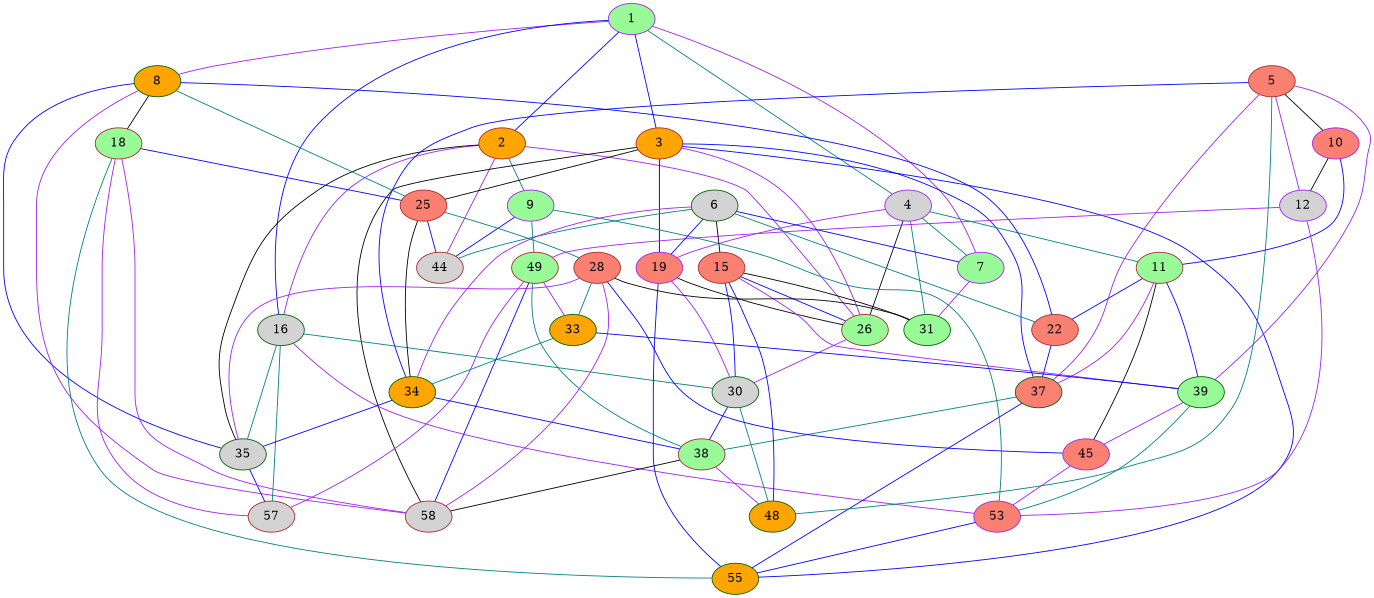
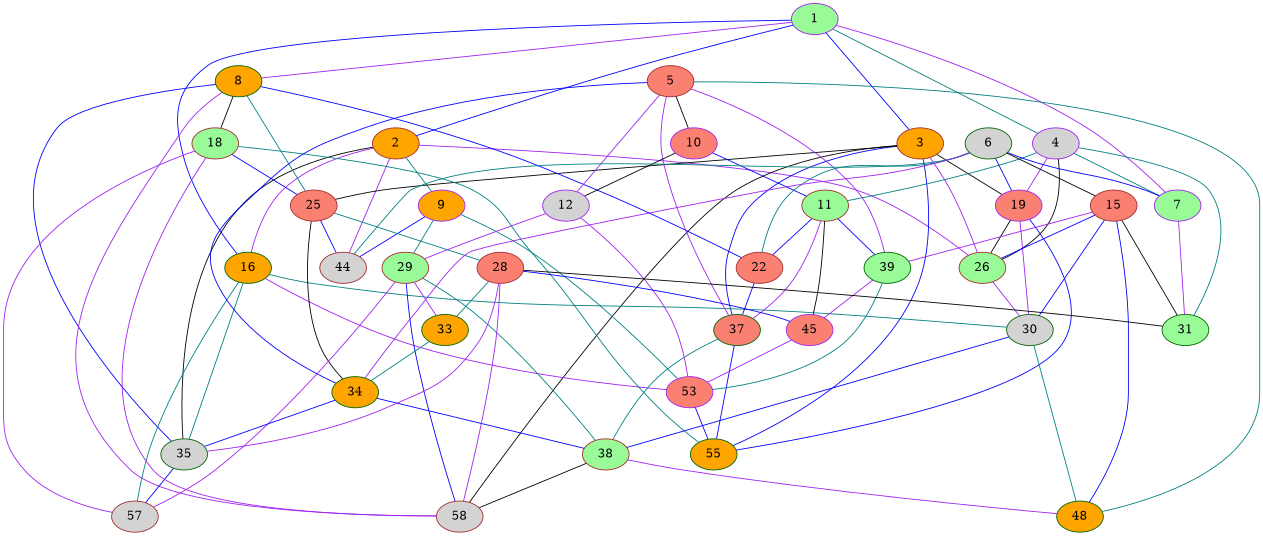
(531, 206) -> (442, 206)
(535, 268) -> (405, 268)
(281, 330) -> (248, 268)
(887, 359) -> none
